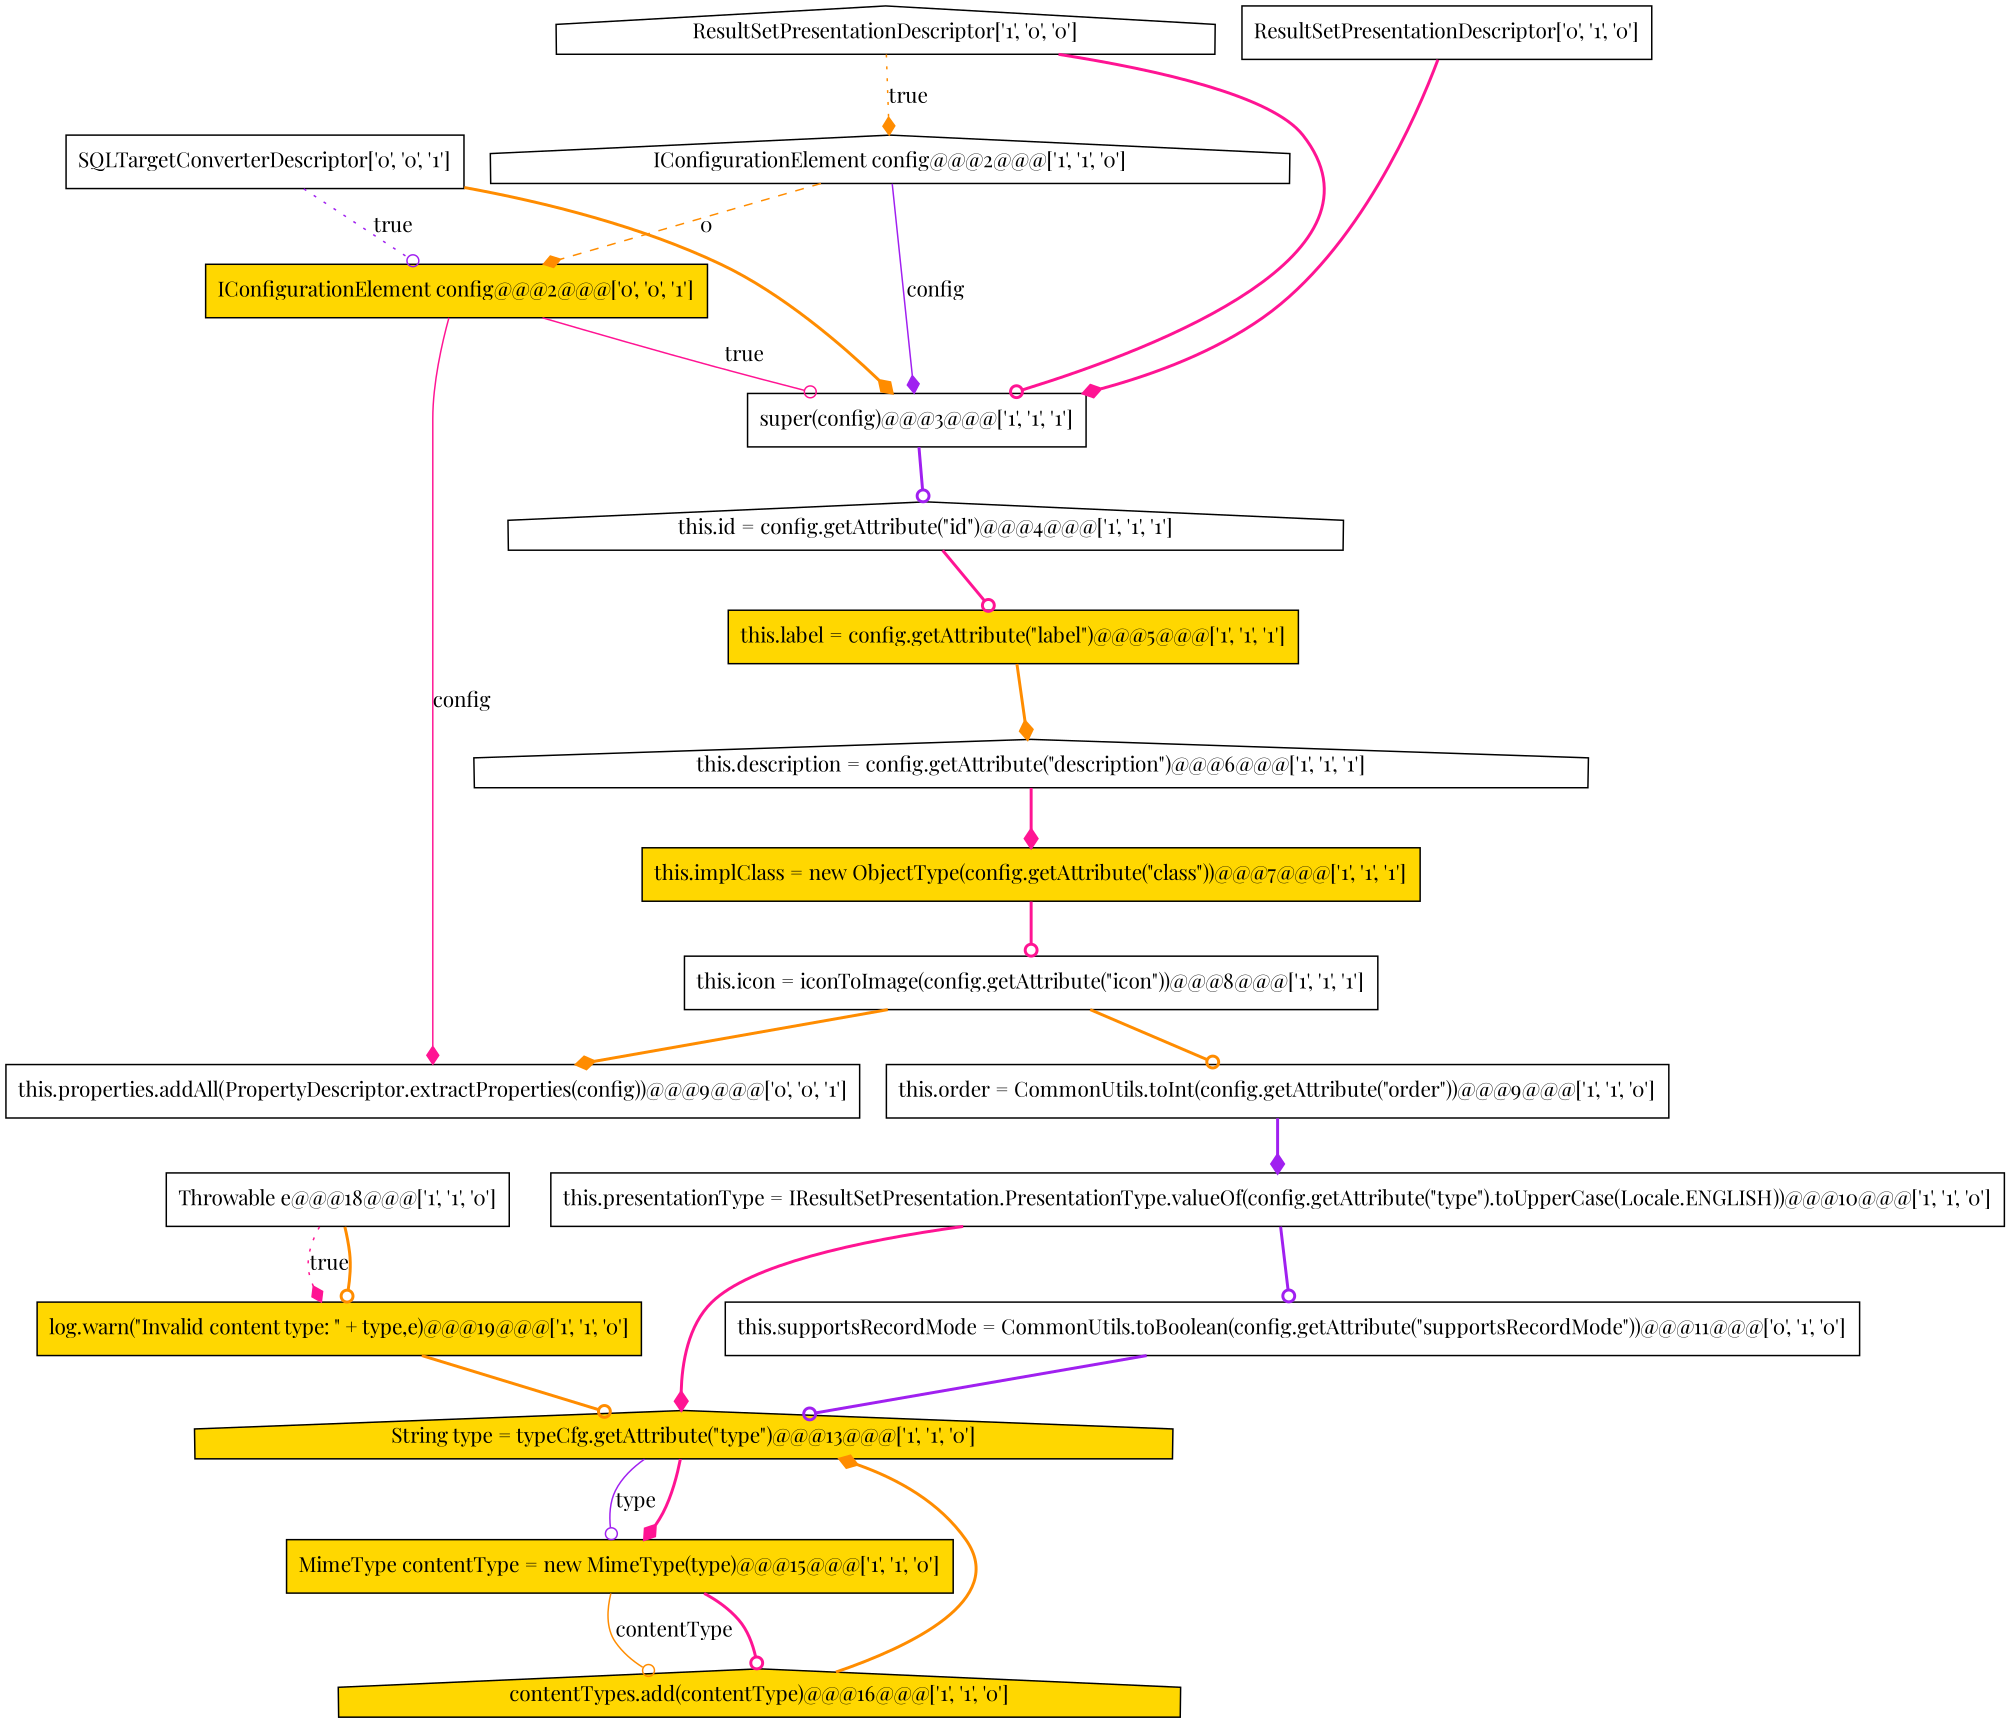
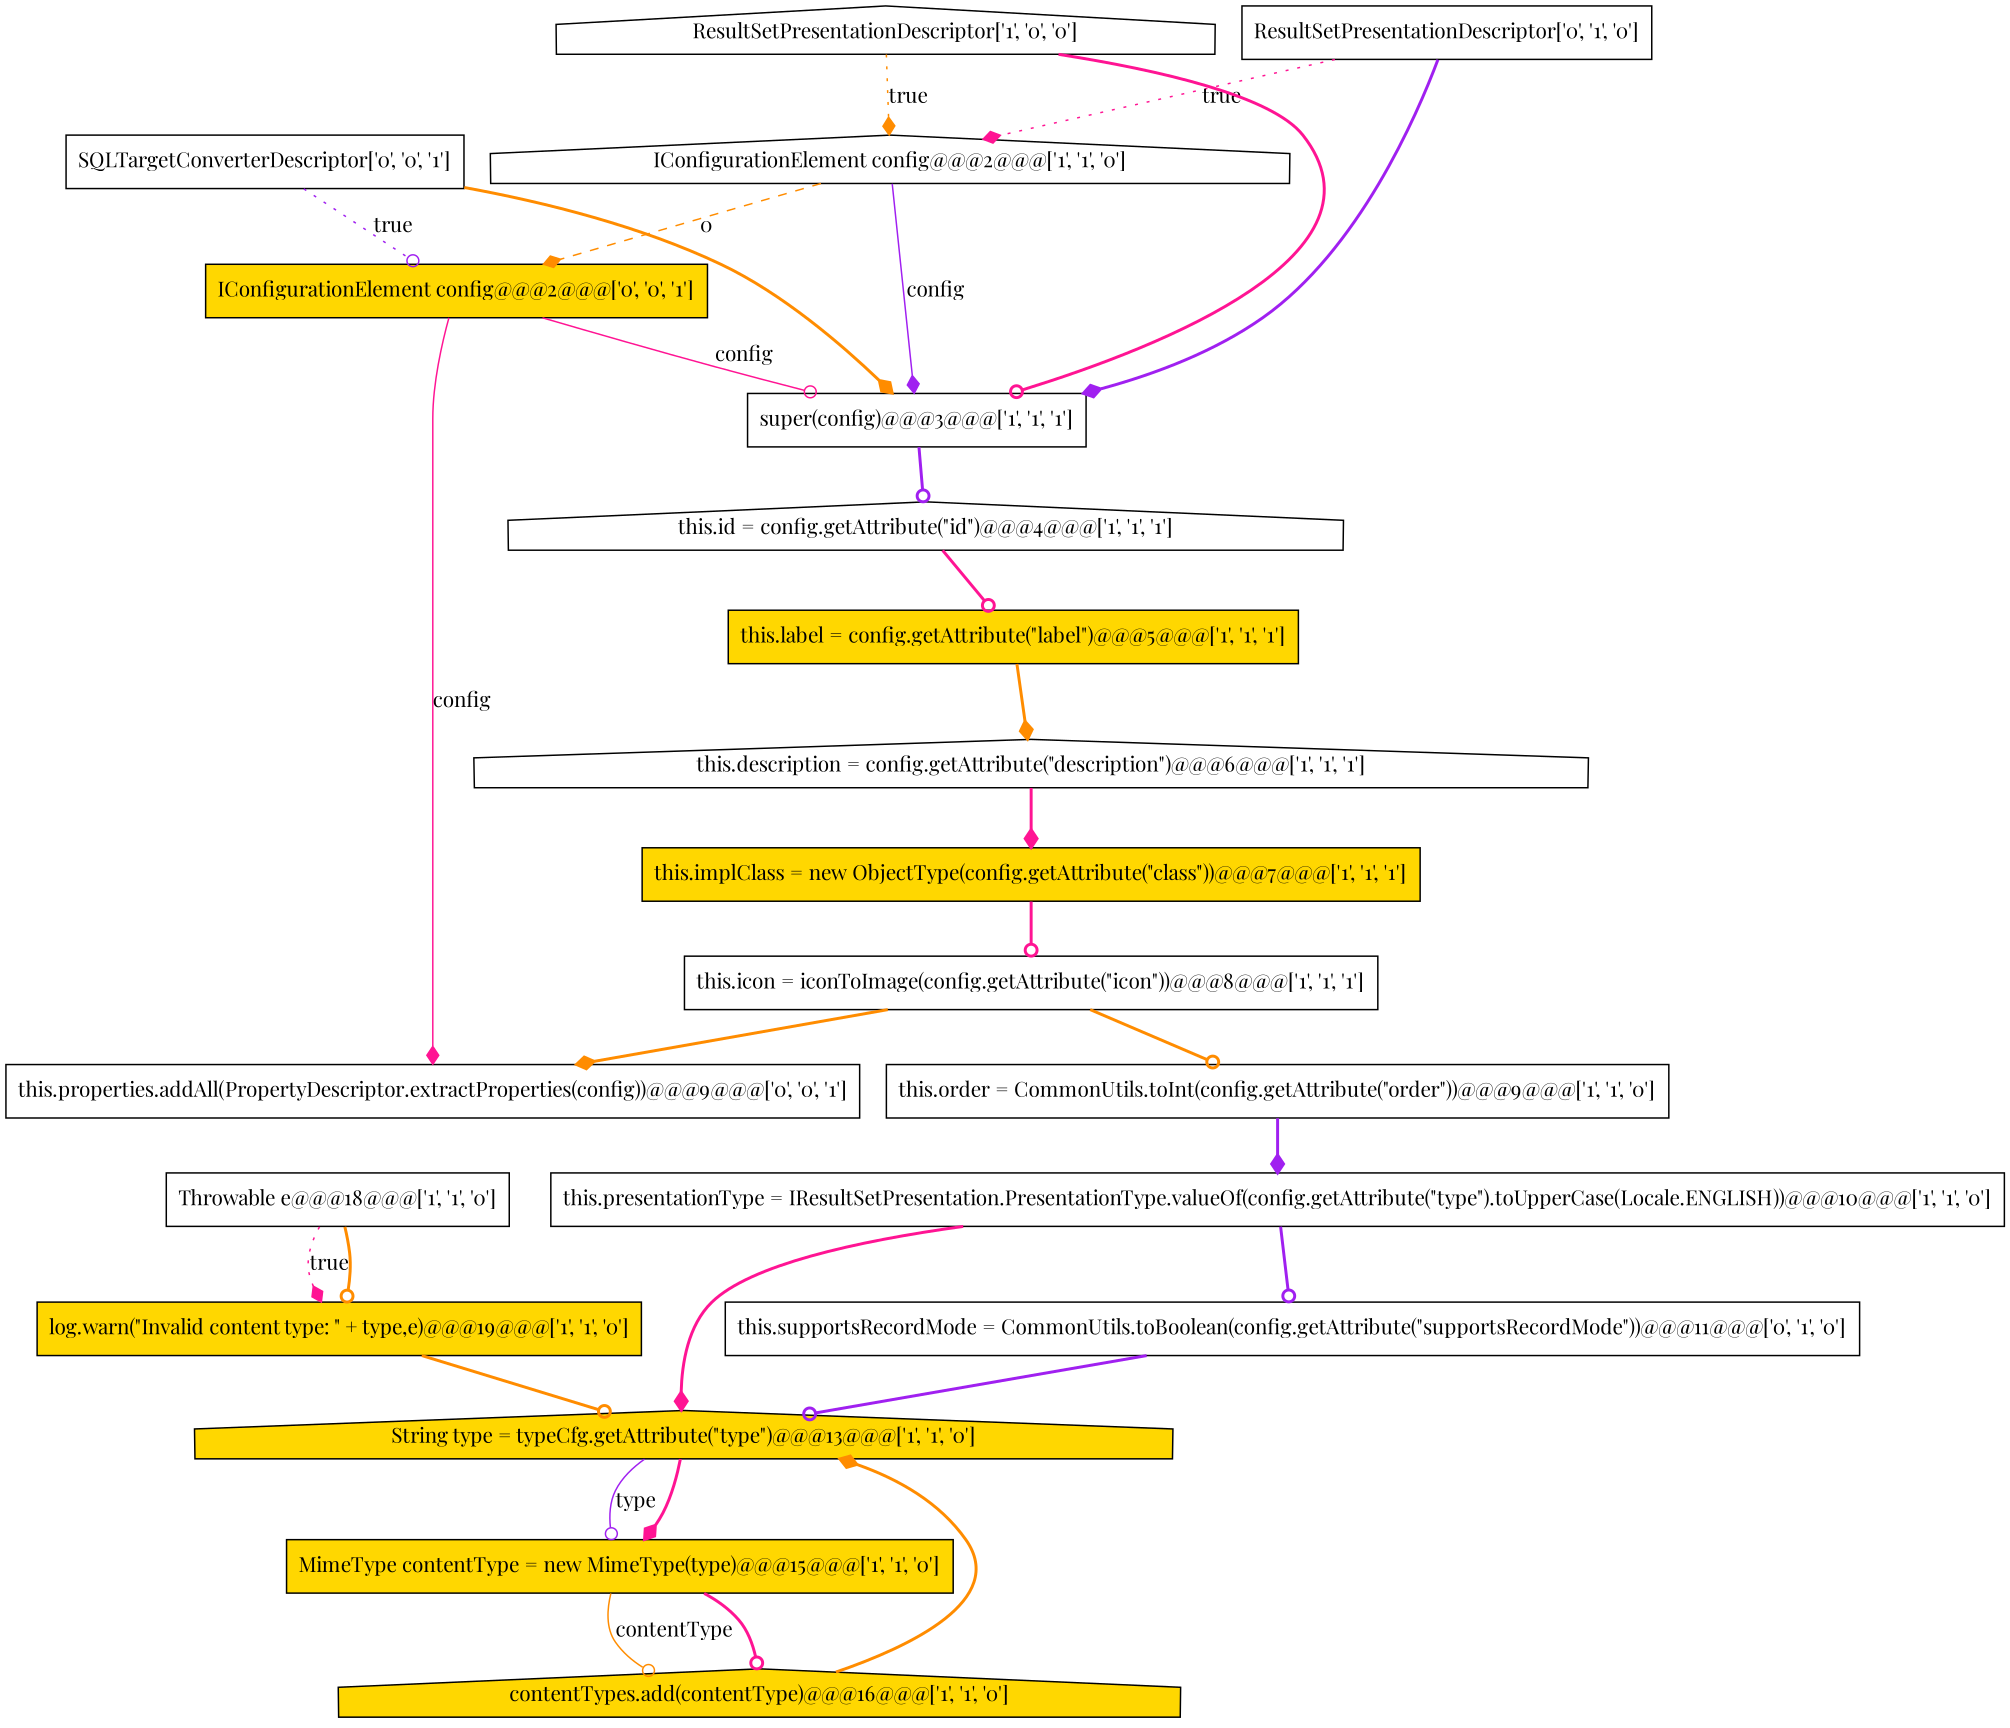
none -> (1168, 97)
(1314, 271) -> (1314, 271)
(745, 356) -> (745, 356)
